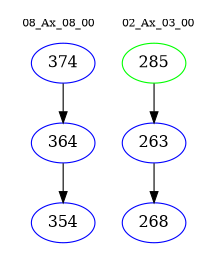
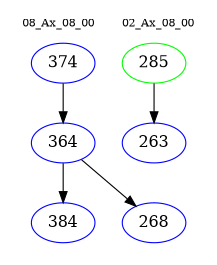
(158, 24) -> (158, 24)
(154, 177) -> (96, 172)
(63, 223) -> (63, 223)
